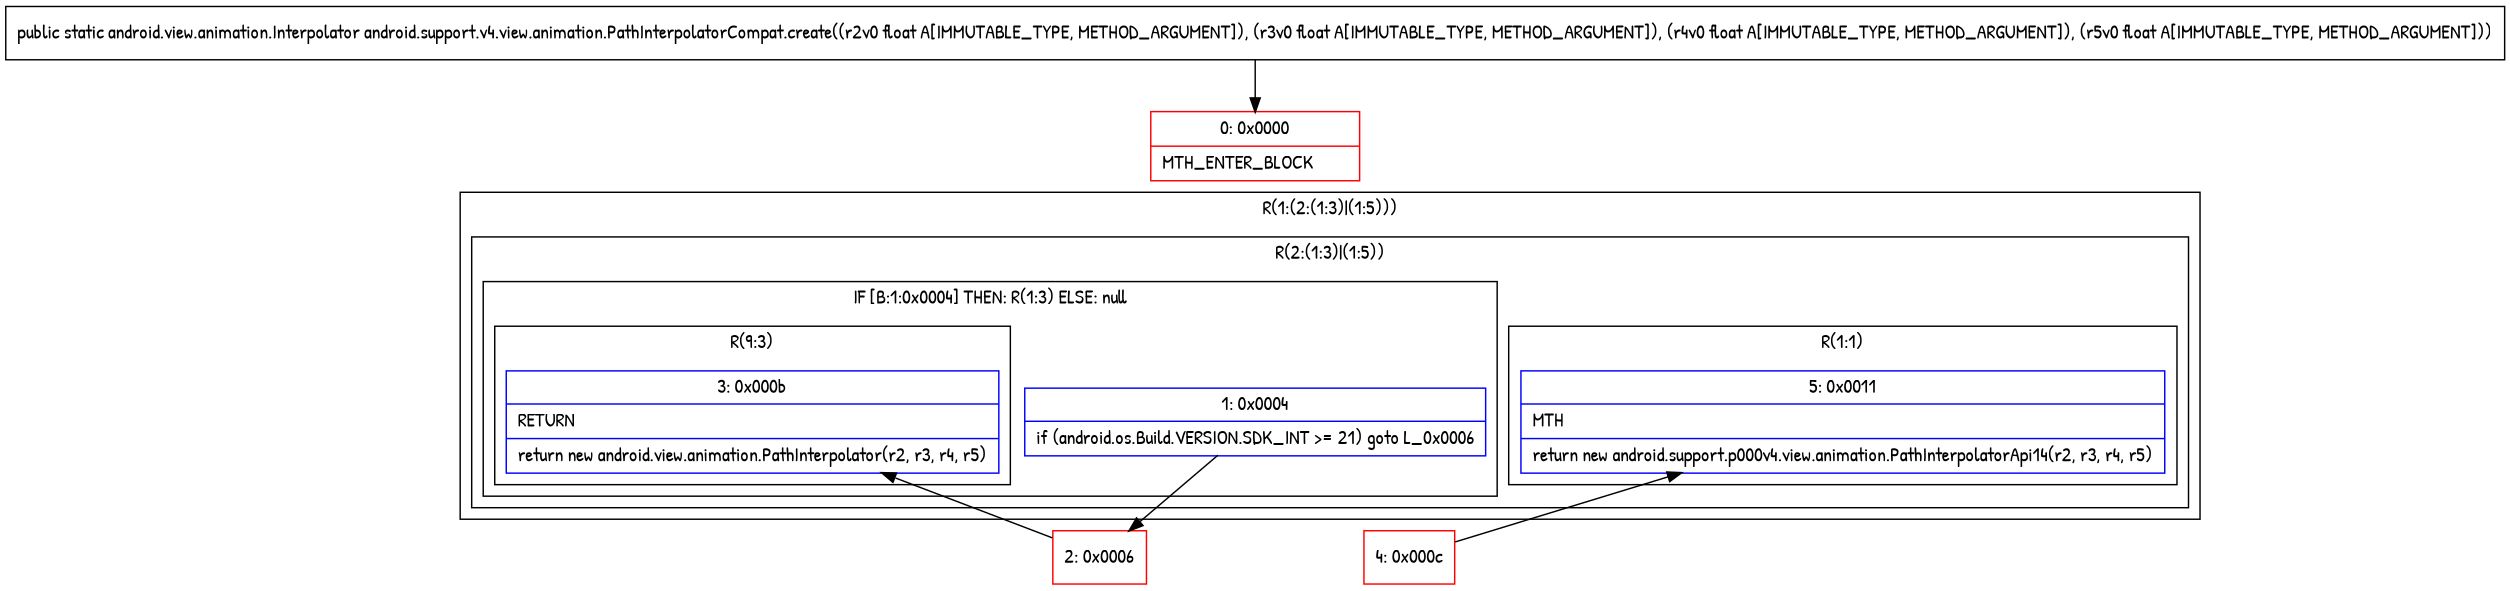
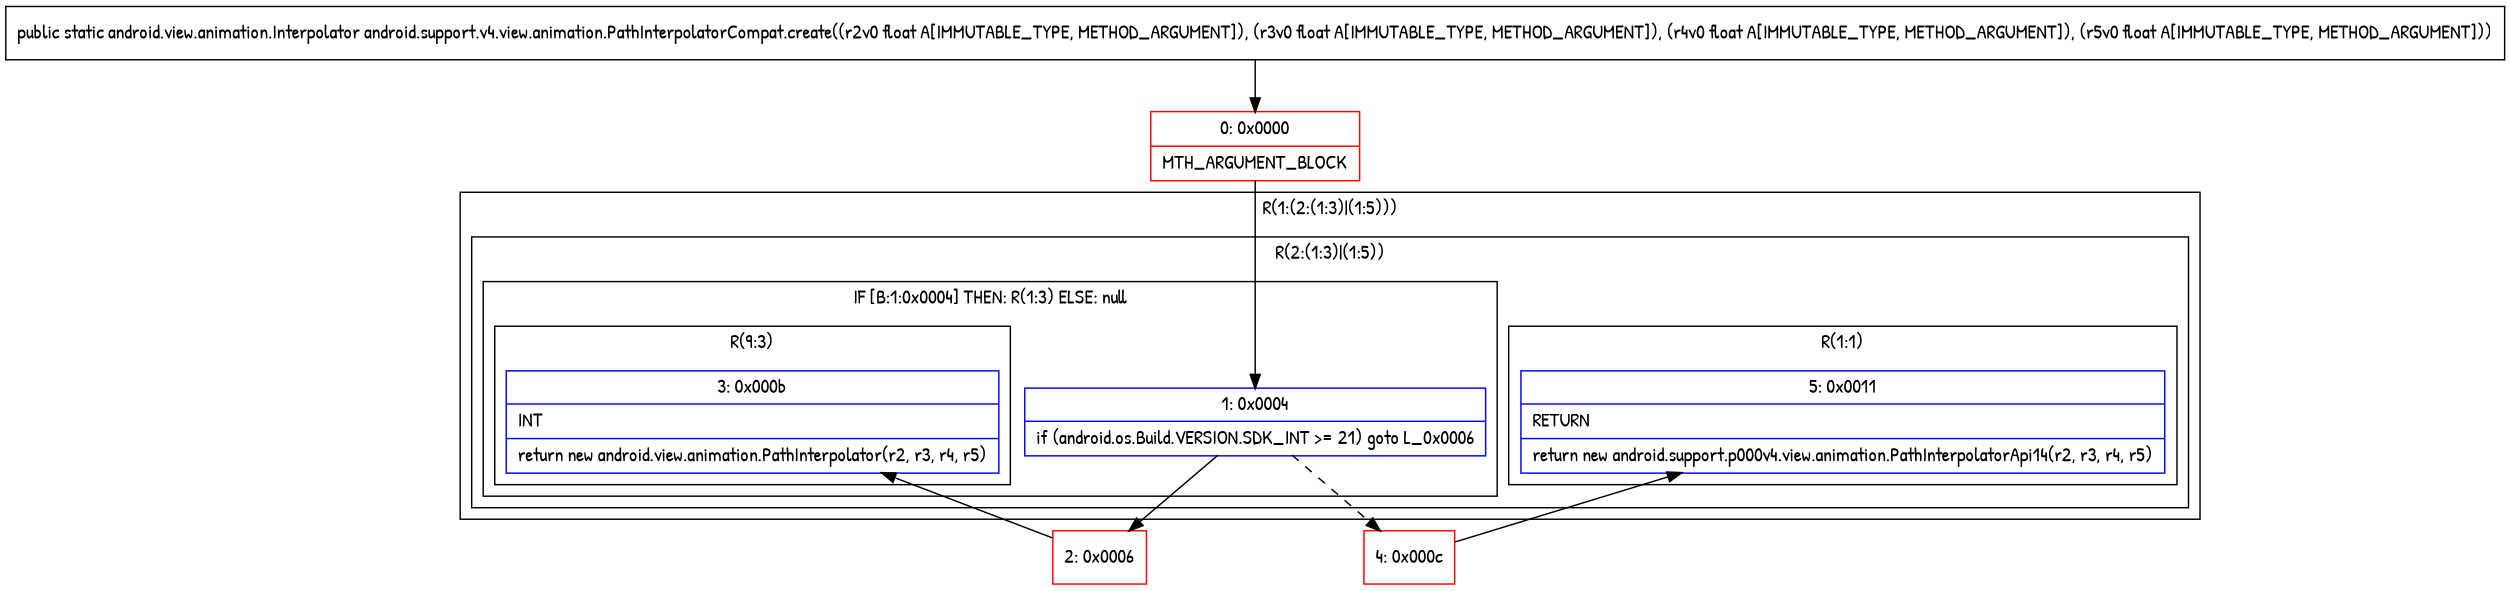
(1239, 163) -> (1255, 163)
none -> (1255, 273)
(547, 421) -> (531, 421)
(1548, 421) -> (1561, 421)
none -> (1329, 487)
